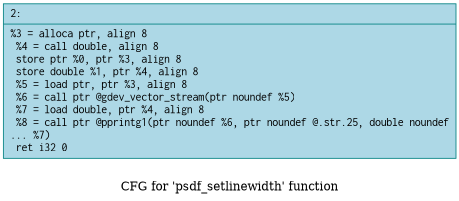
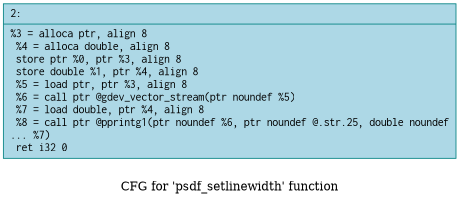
(84, 46) -> (90, 46)
